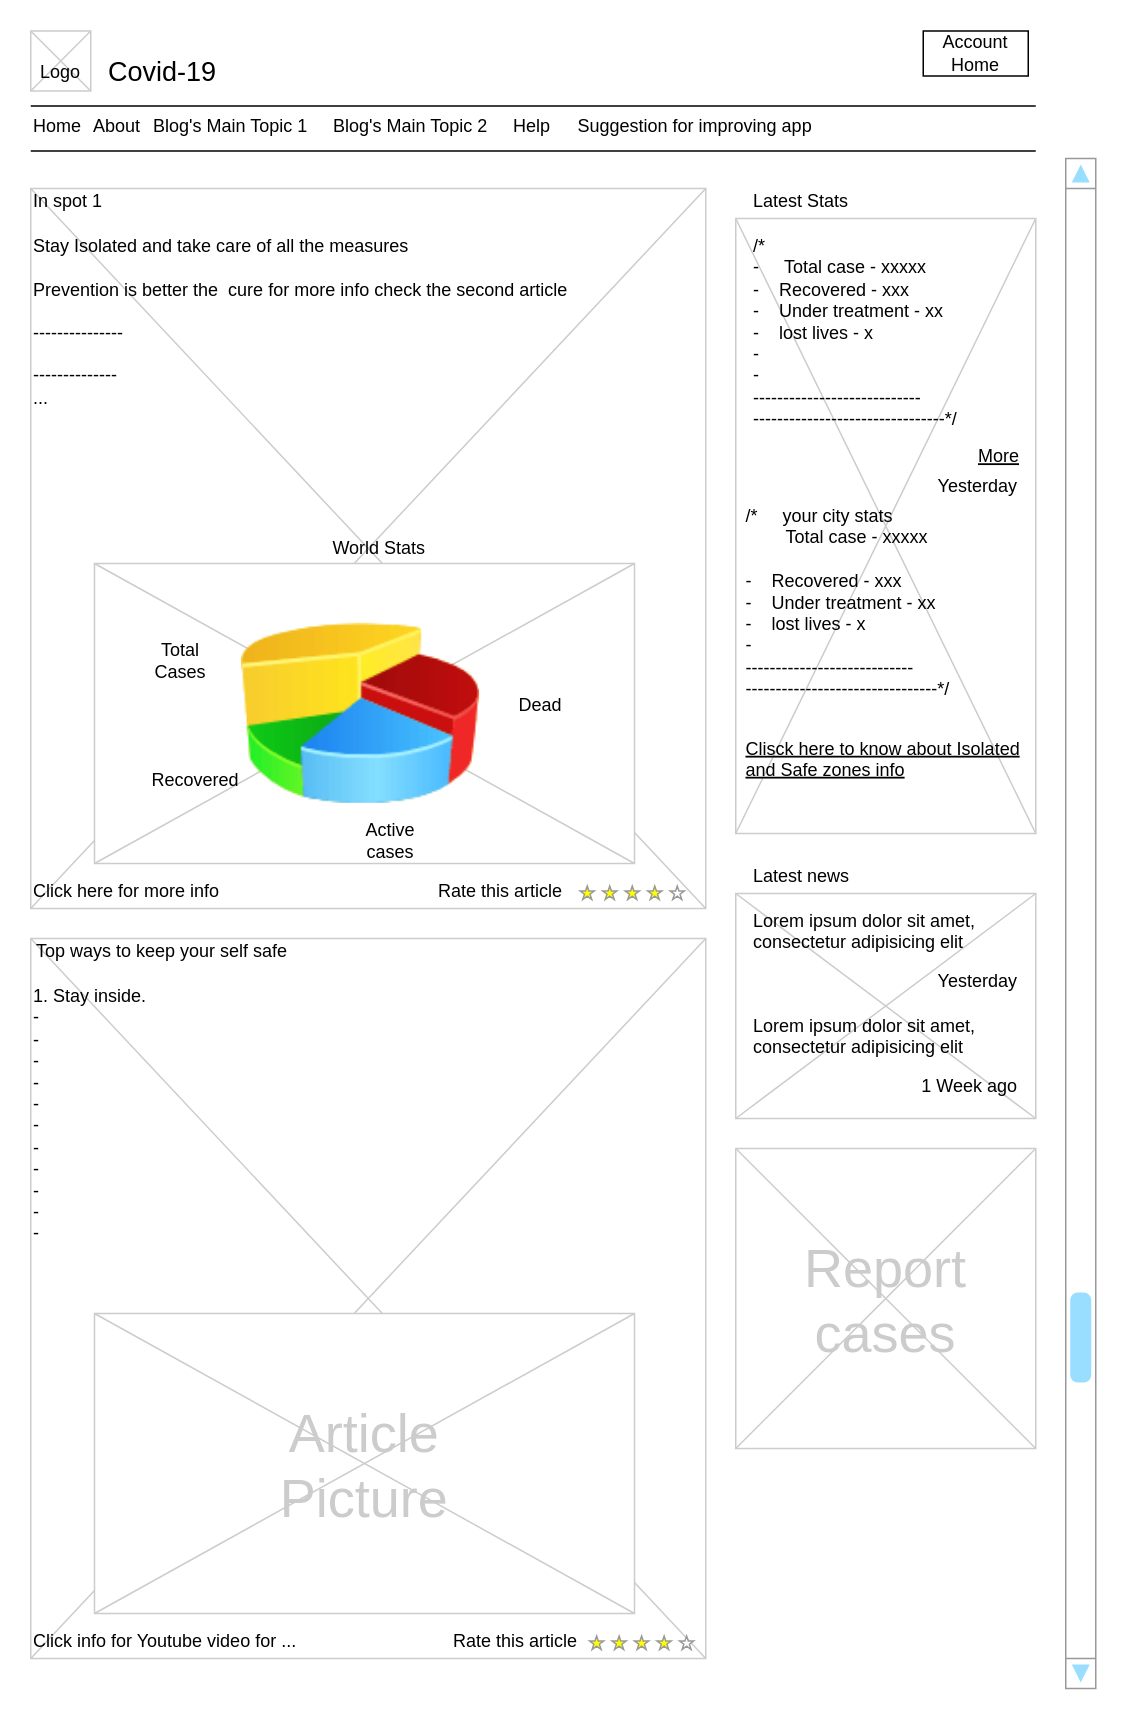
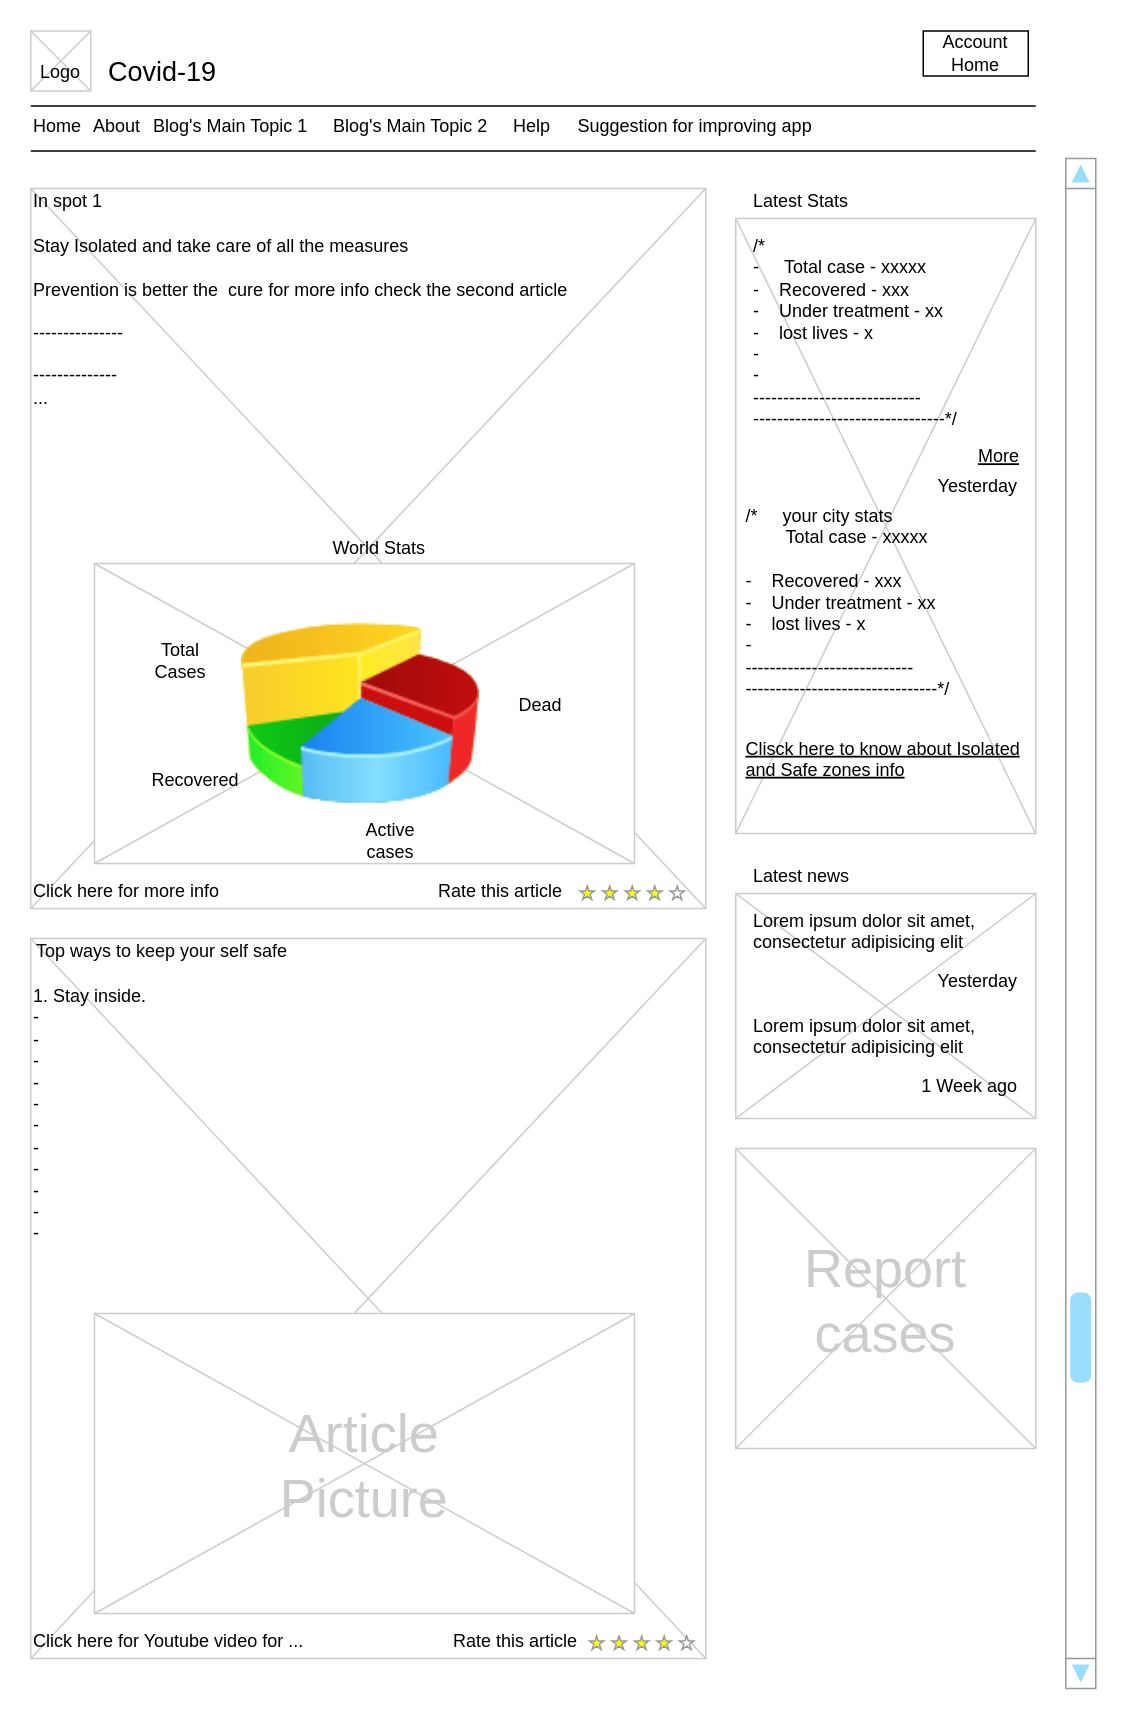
(184, 1641) -> (186, 1641)
